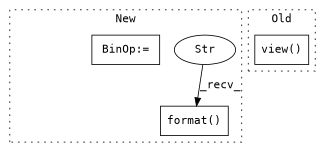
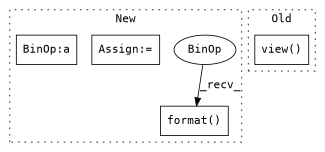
none -> (47, 50)
(126, 50) -> (126, 50)
(205, 50) -> (205, 50)
